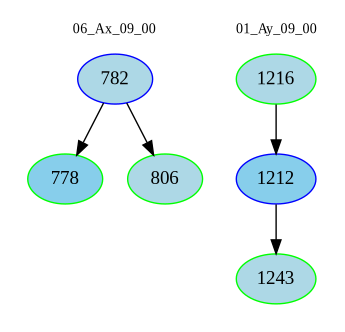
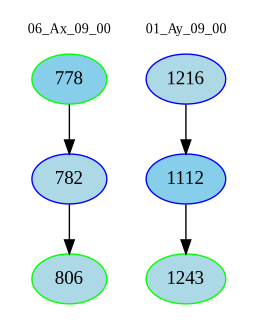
(276, 79) -> (186, 79)
(93, 123) -> (69, 122)
(276, 179) -> (186, 179)
